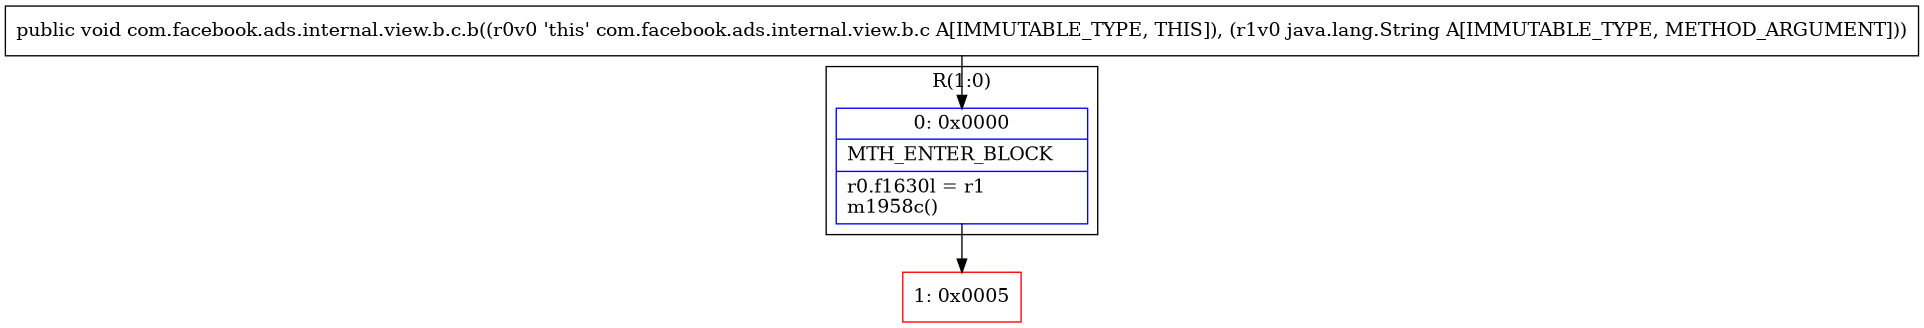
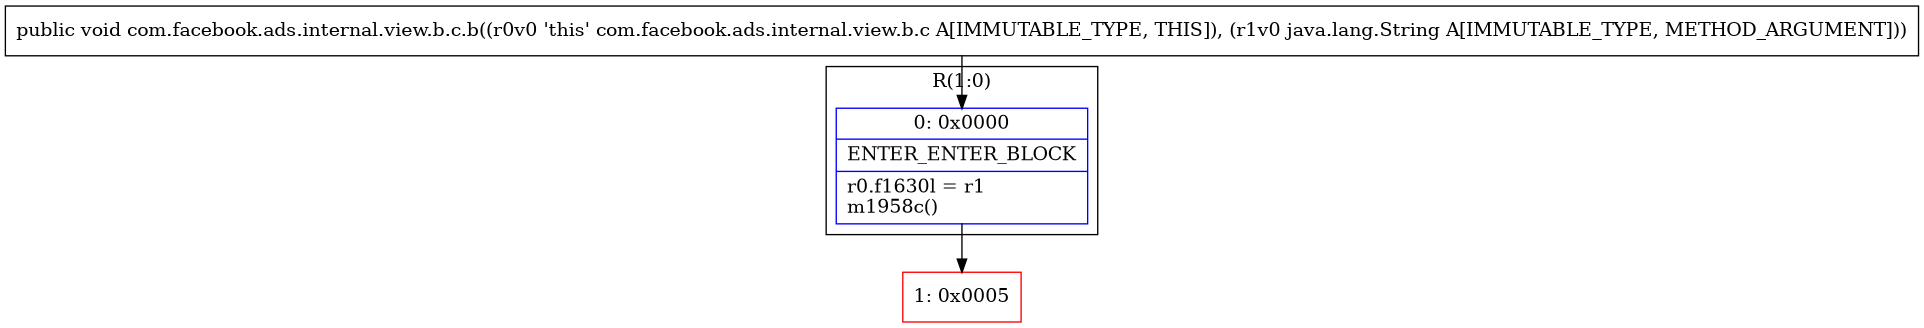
(951, 155) -> (962, 155)
